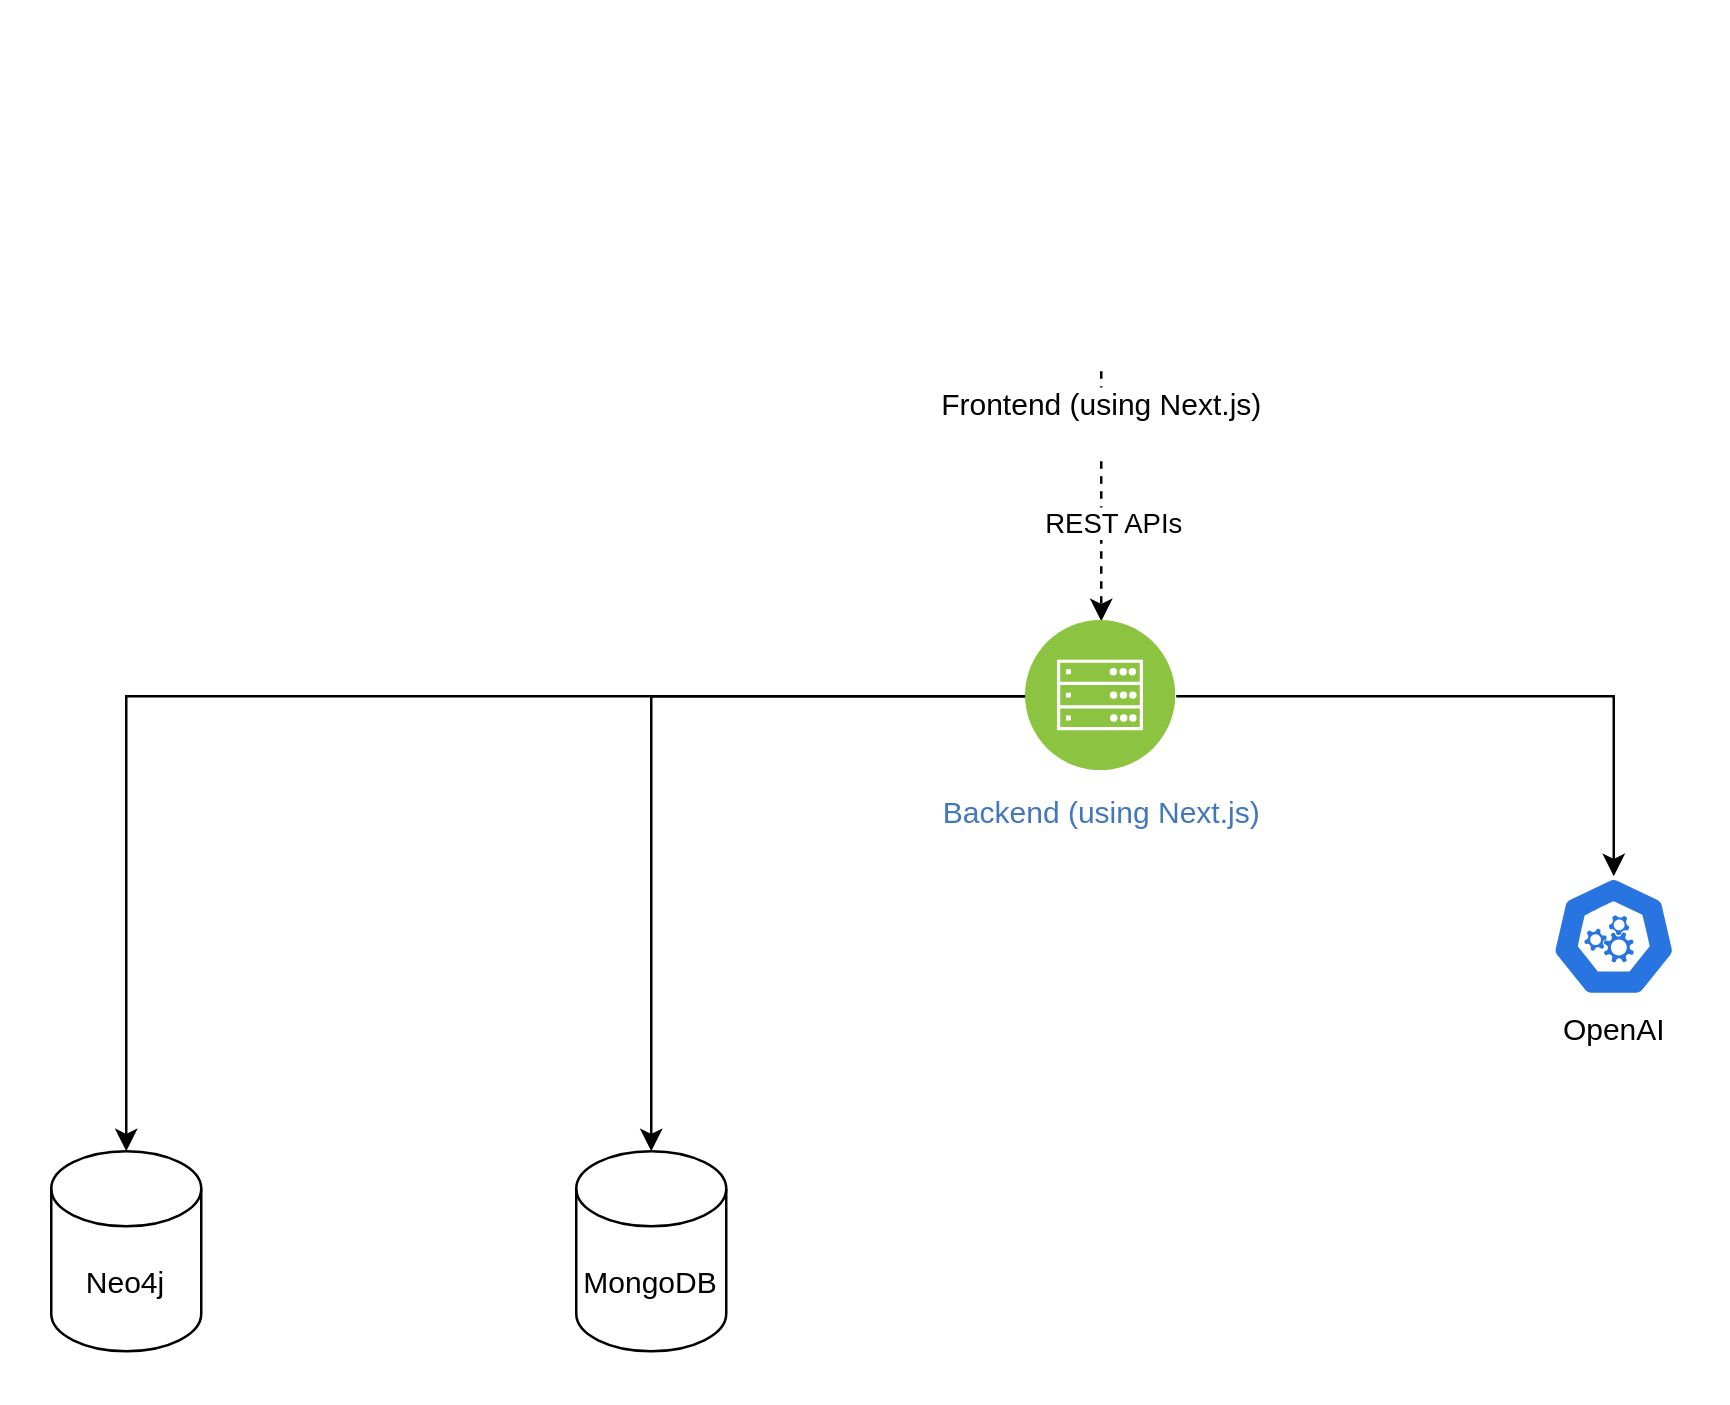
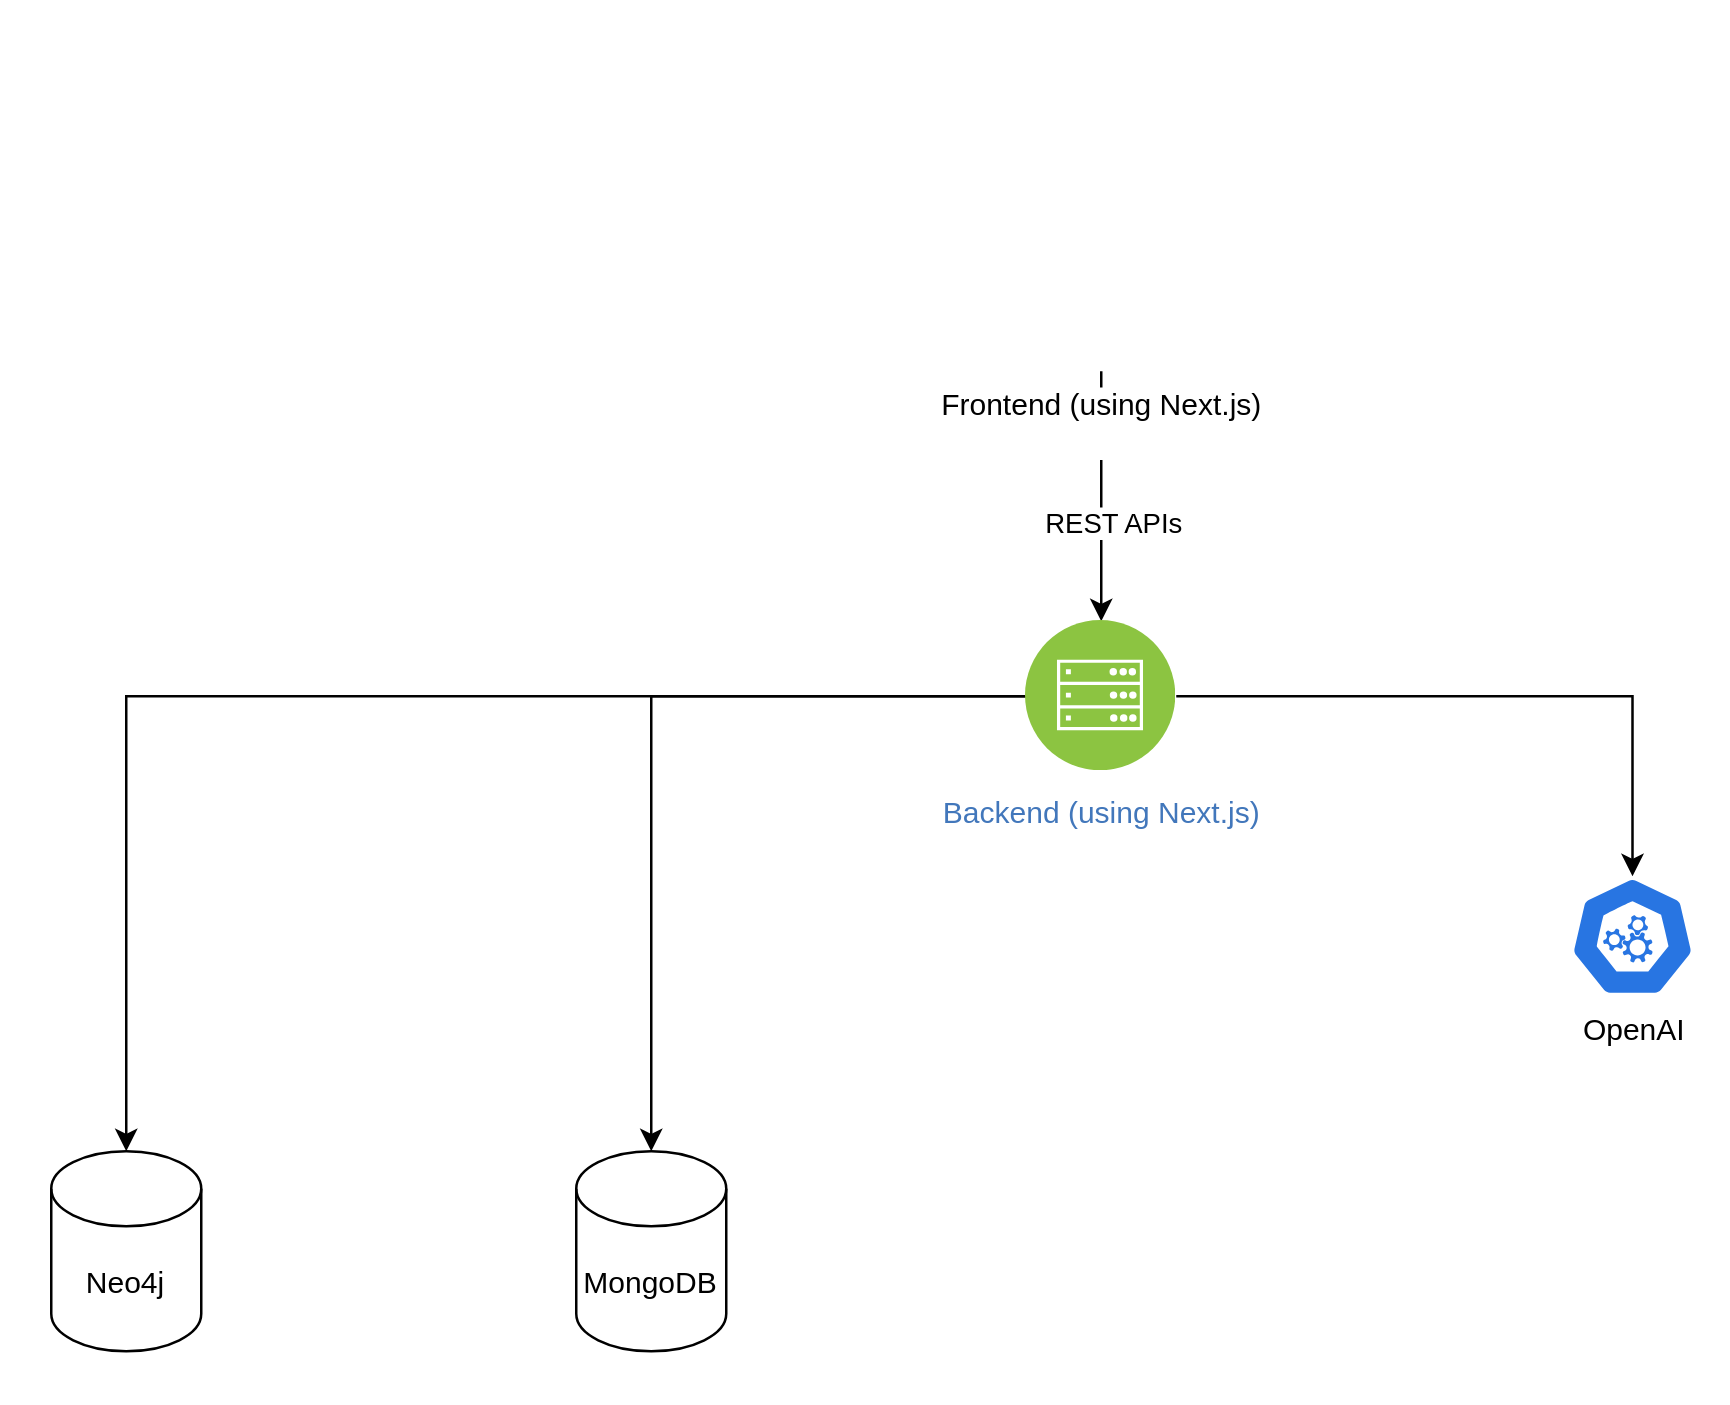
(1101, 567) -> (1101, 567)
(1614, 936) -> (1633, 936)
